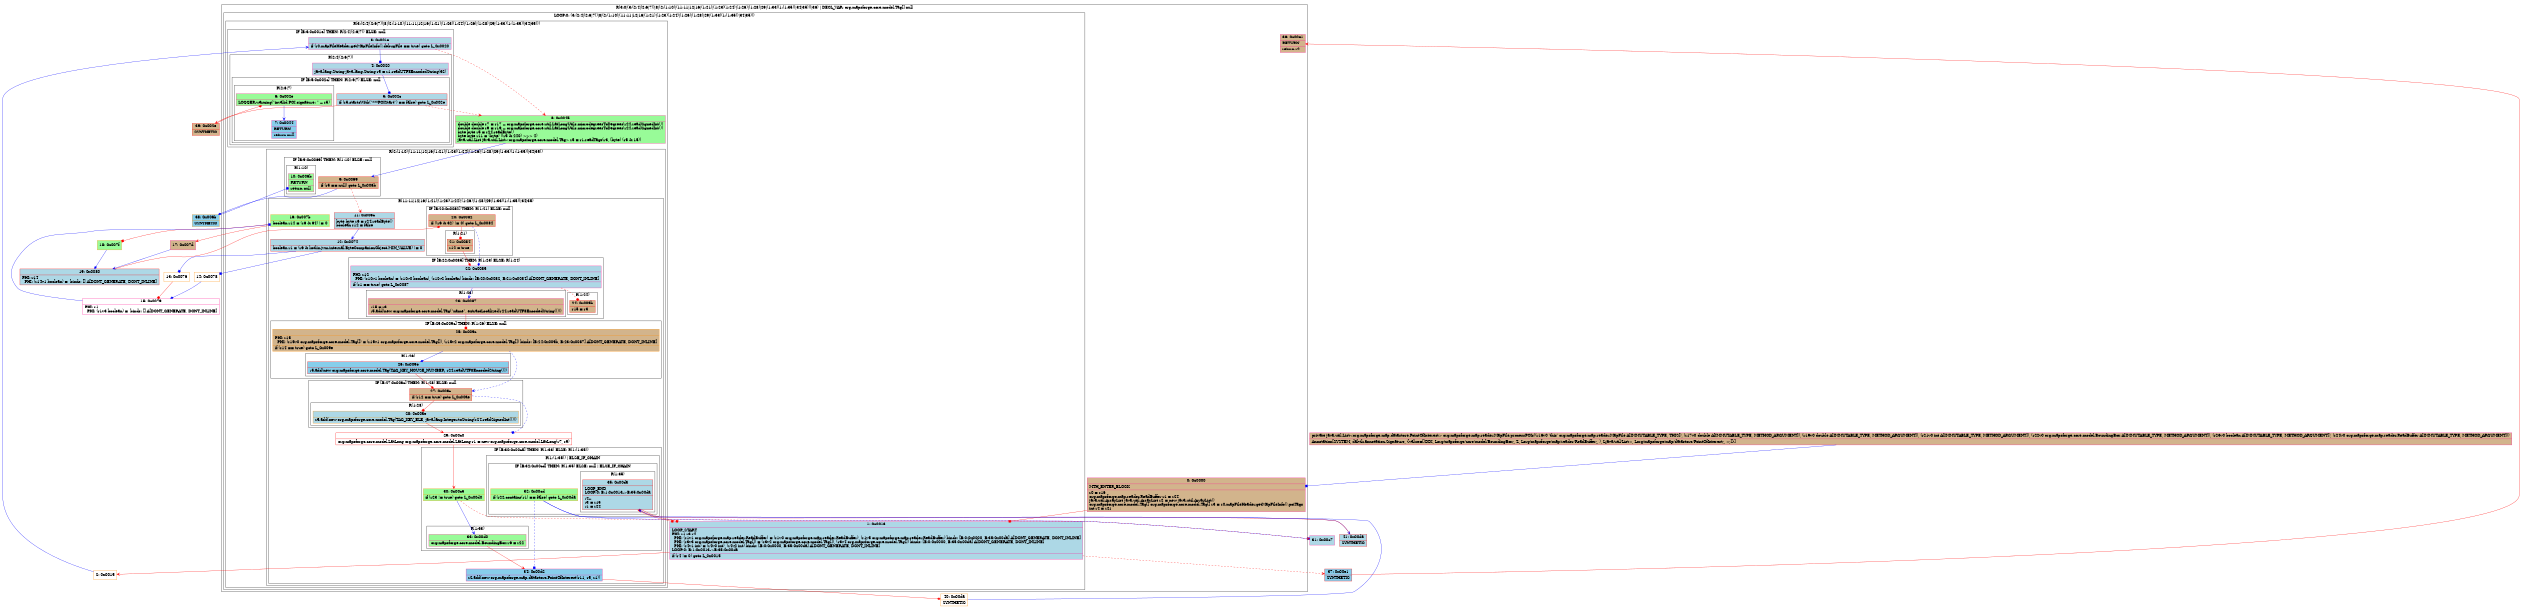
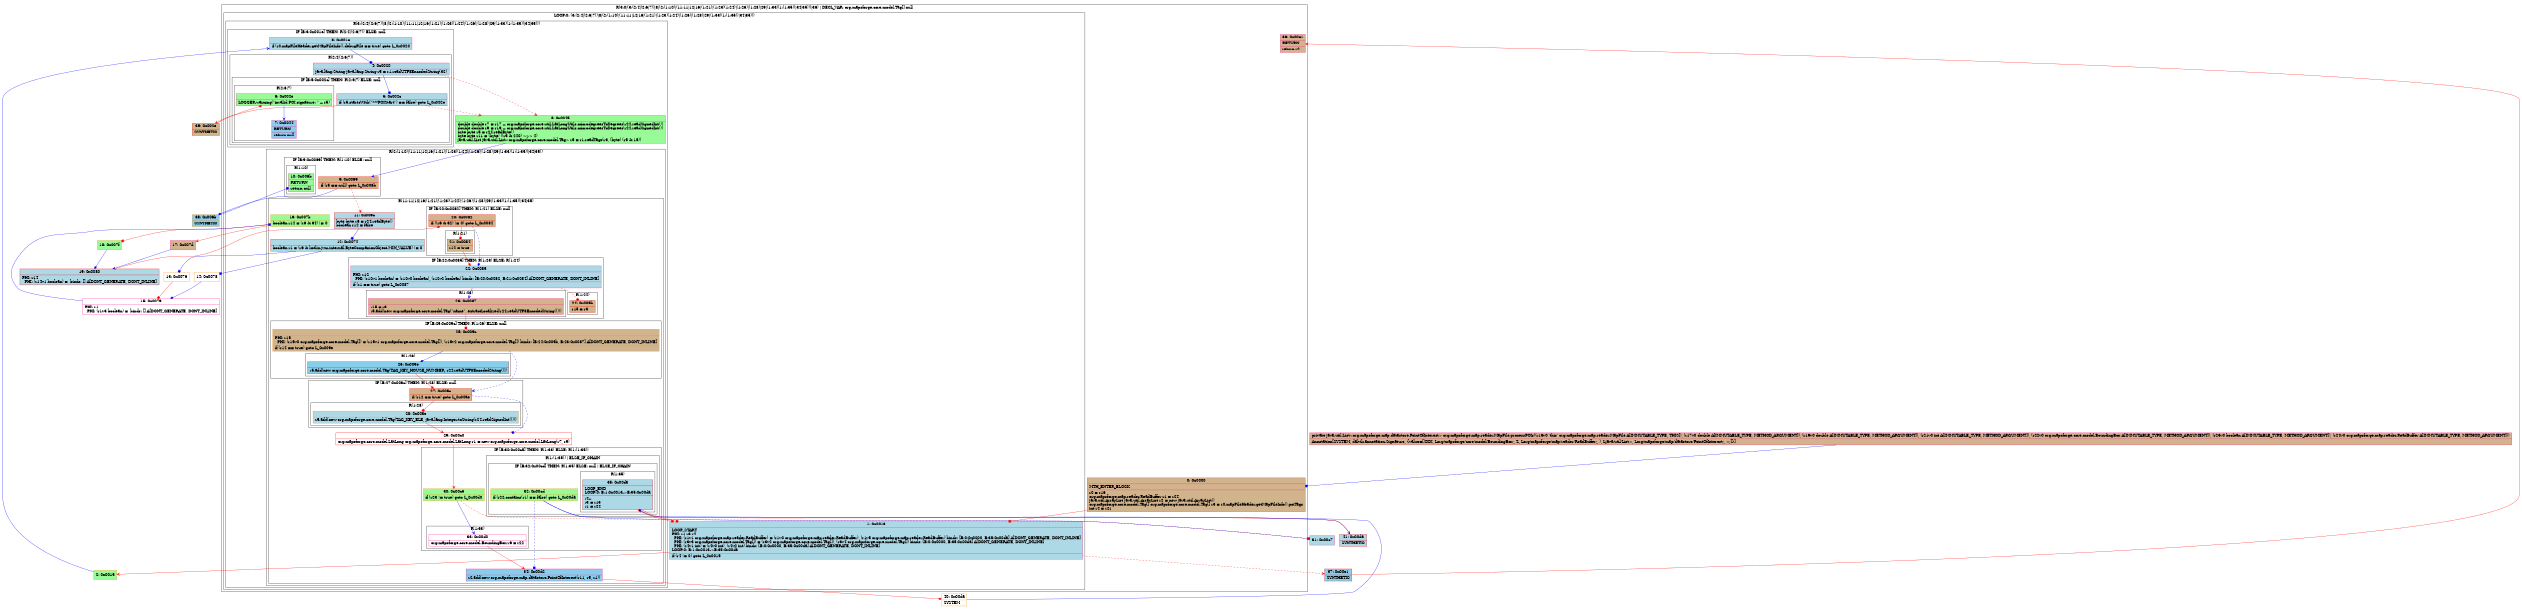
(493, 76) -> (489, 92)
(356, 233) -> (356, 233)
(477, 540) -> (477, 540)
(105, 575) -> (105, 575)
(954, 603) -> (952, 603)
